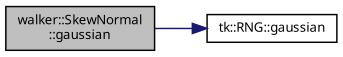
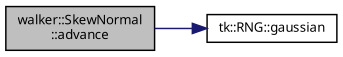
(80, 28) -> (80, 28)
